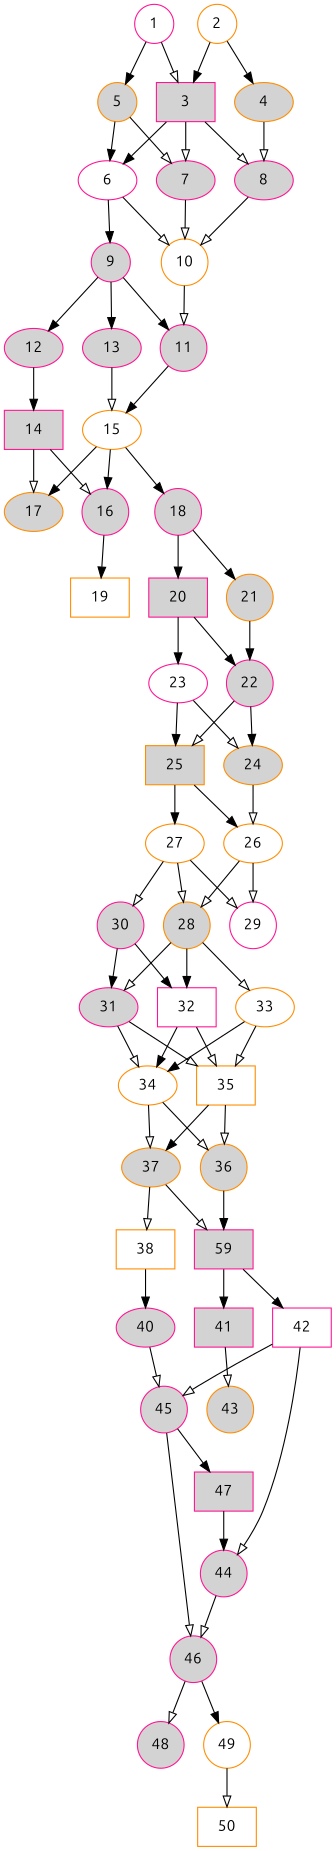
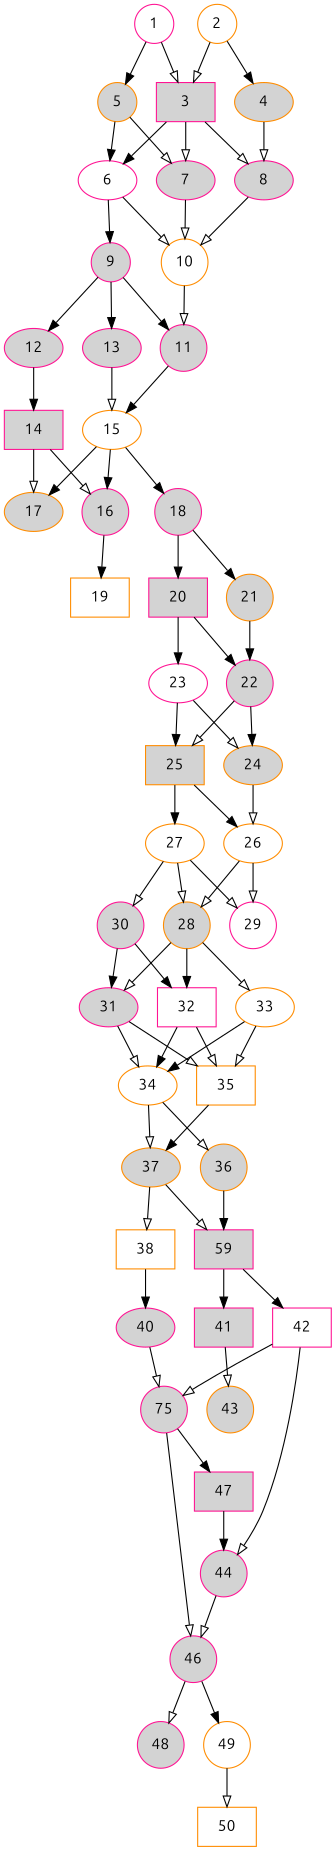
(204, 57) -> (204, 57)
(225, 1119) -> none
(164, 1410) -> (164, 1410)
